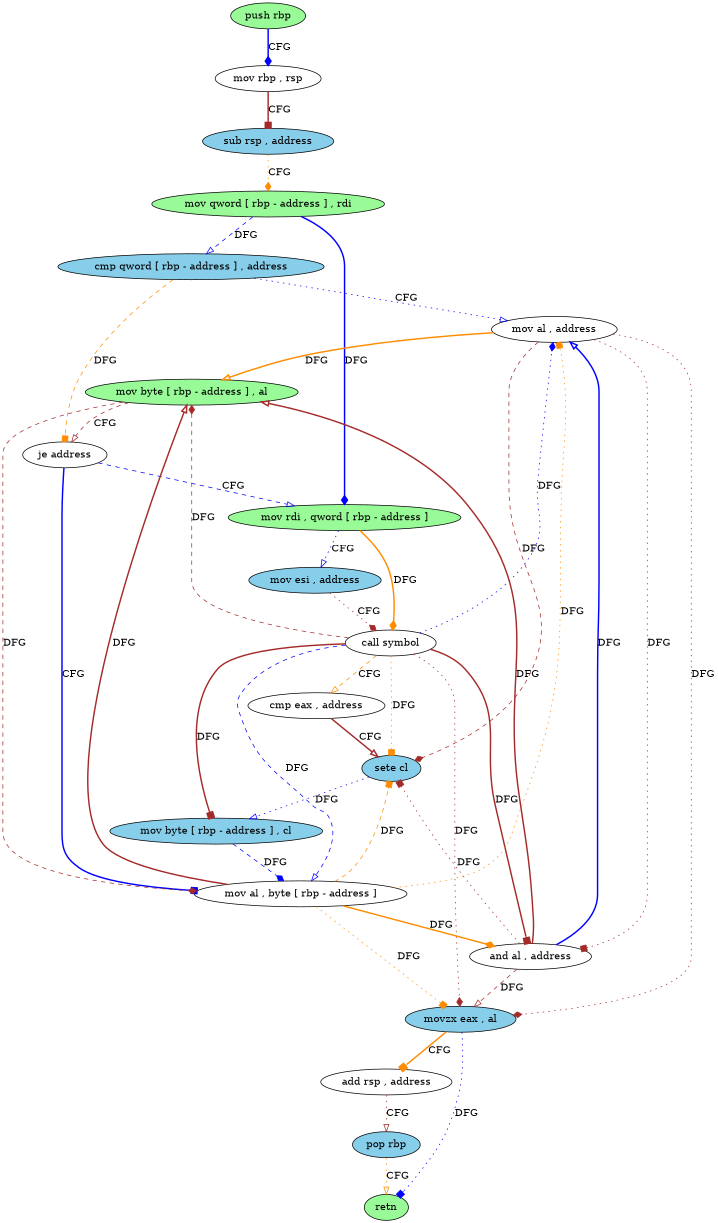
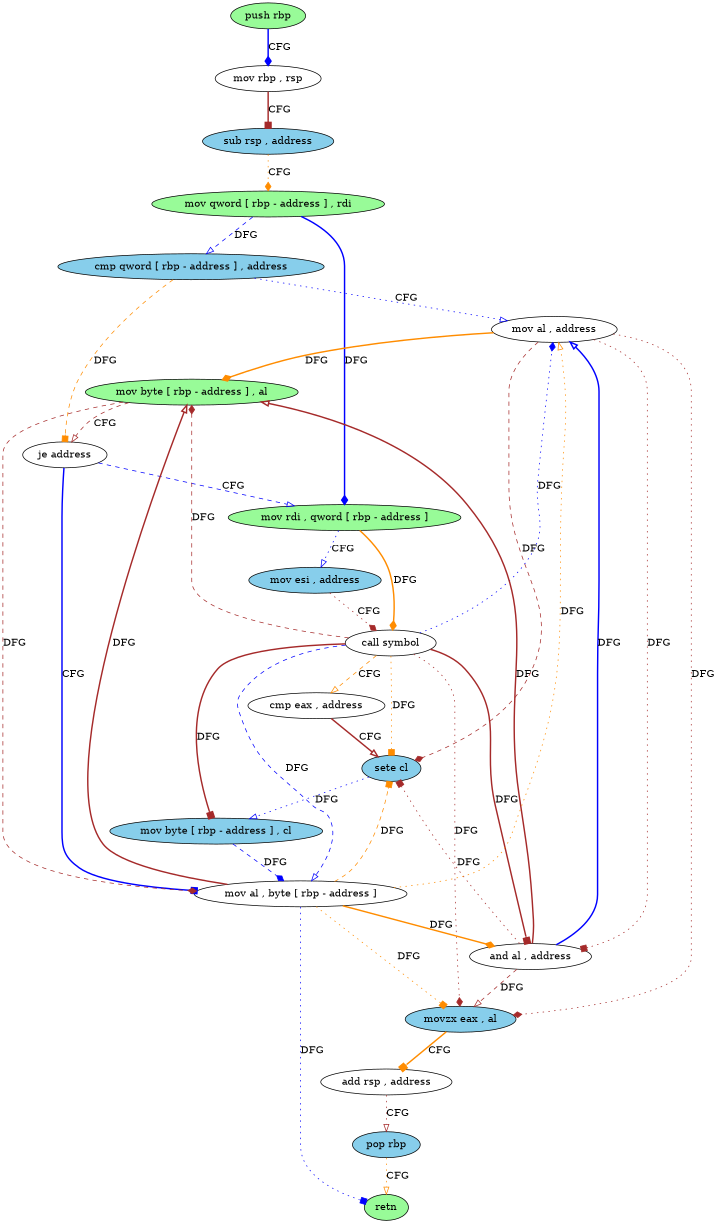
(360, 346) -> (360, 346)
(558, 664) -> (558, 664)
(452, 1119) -> (301, 1069)
